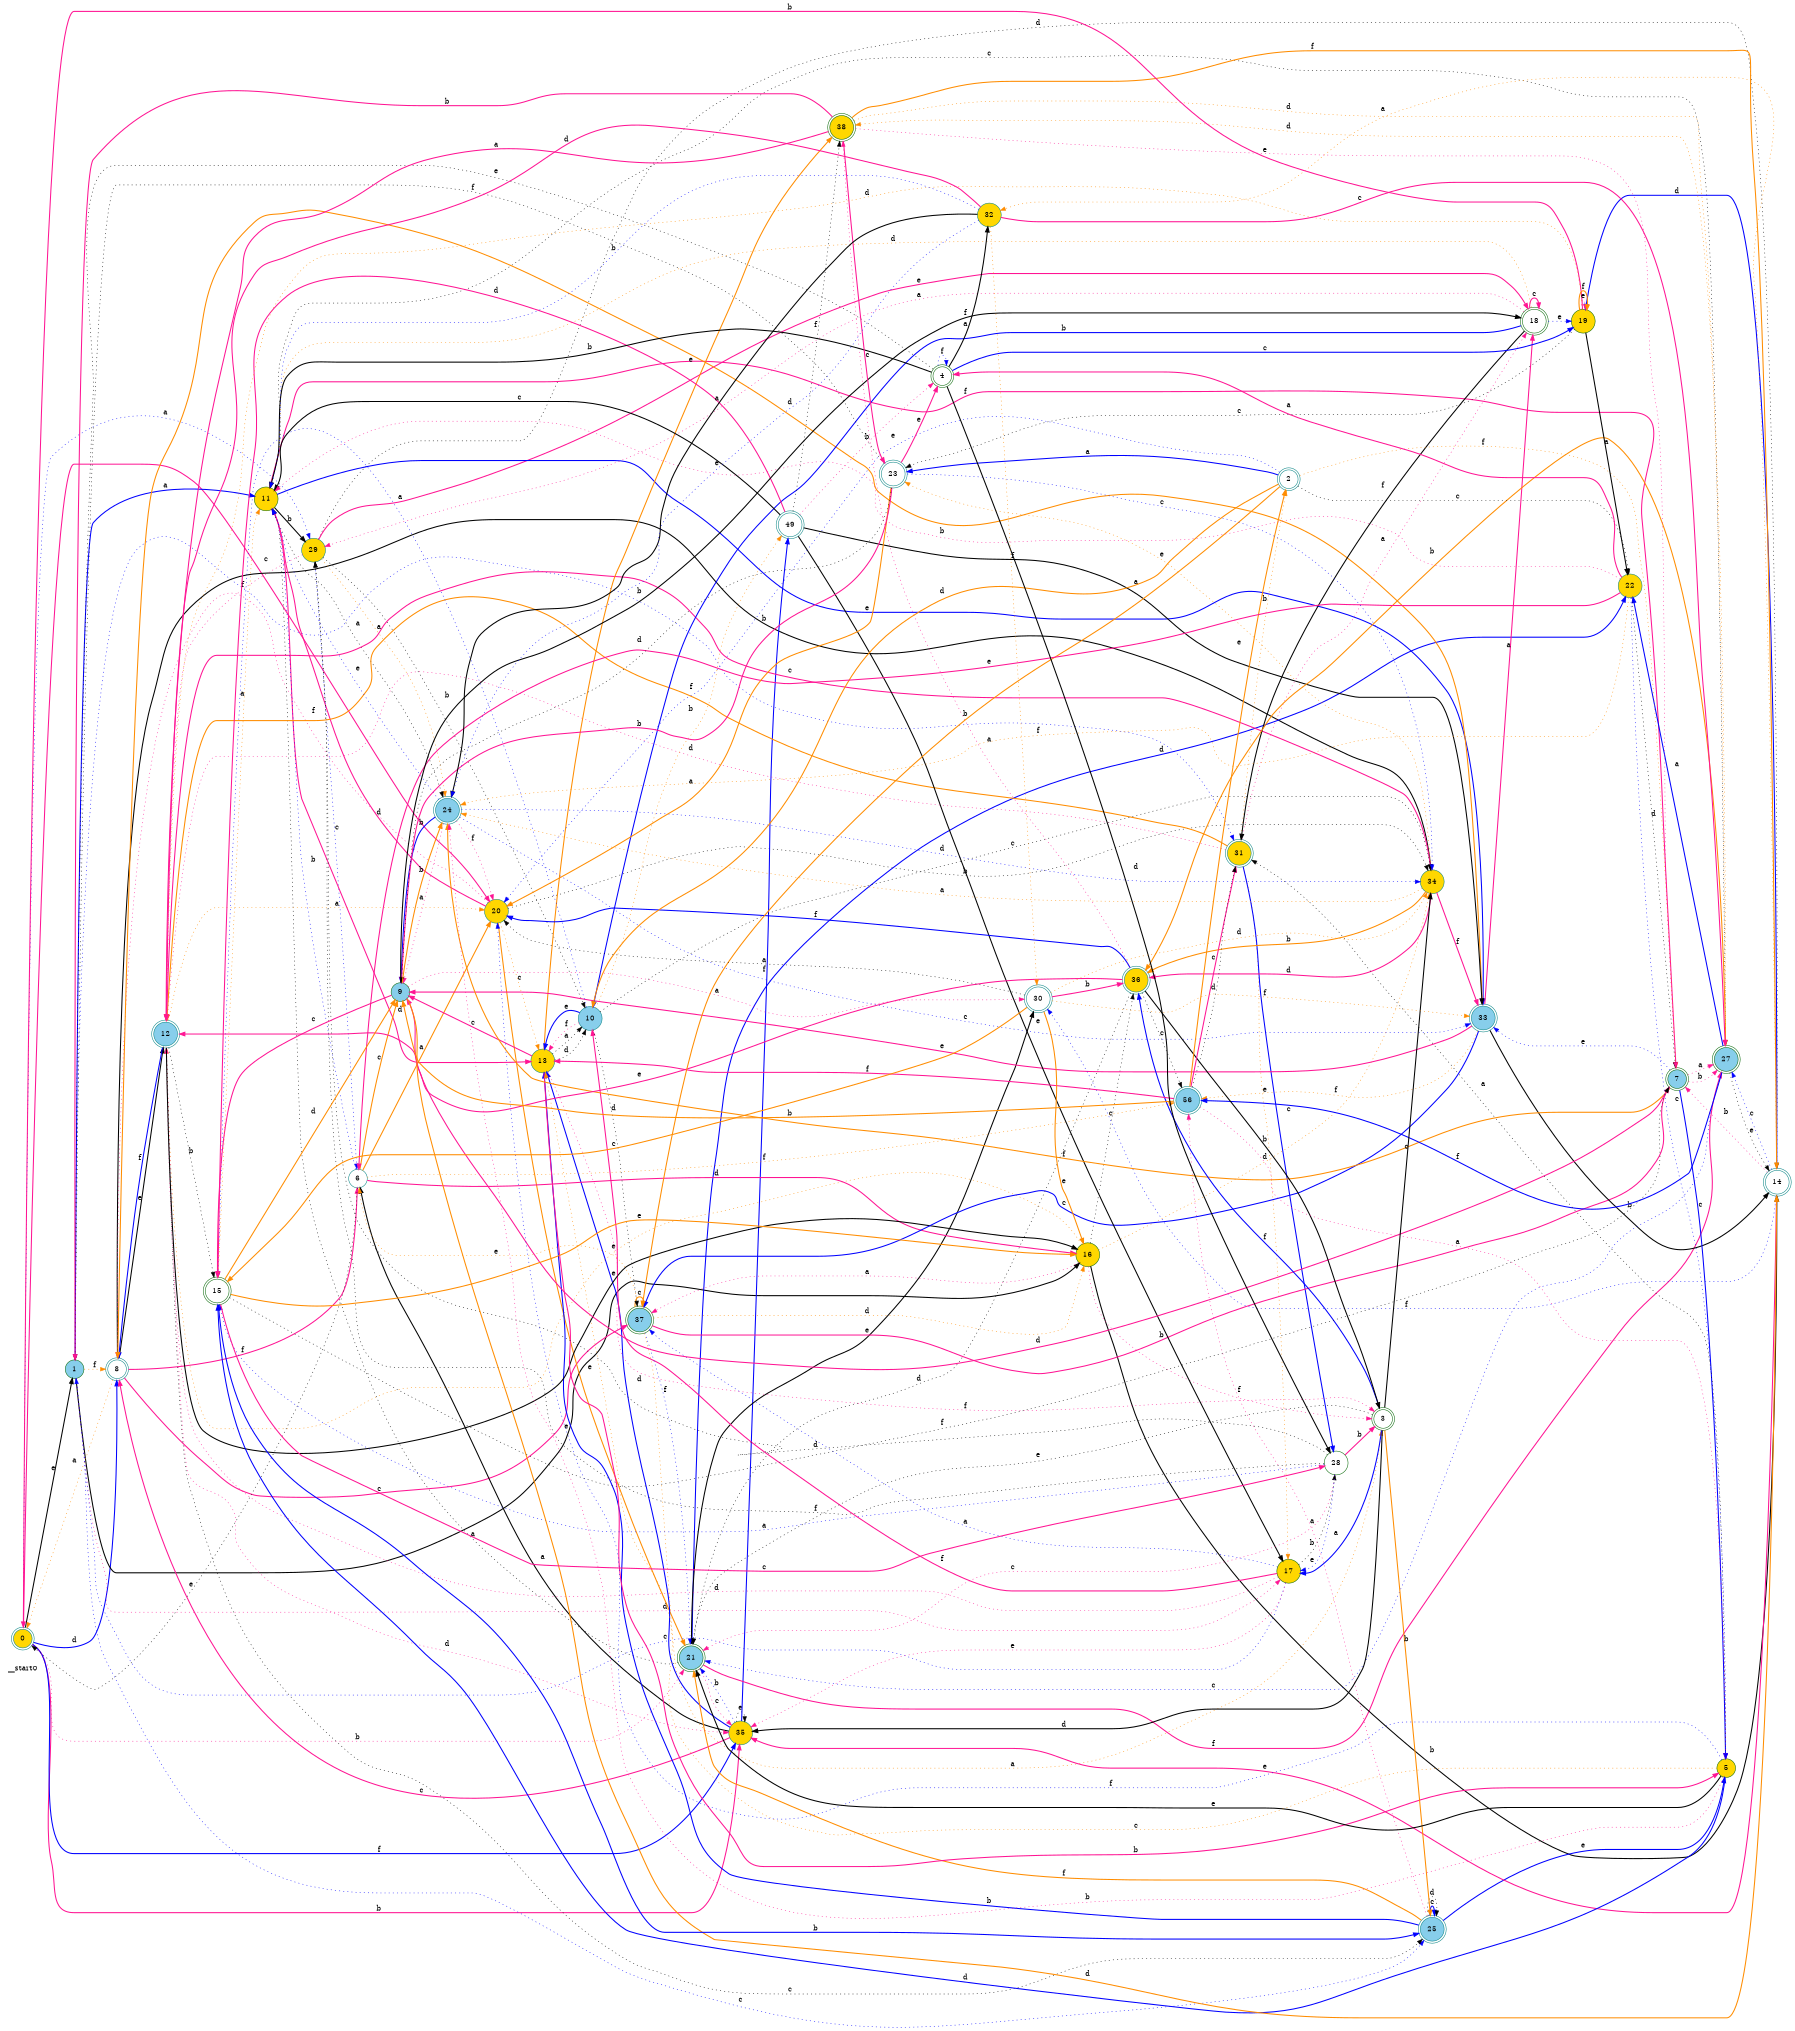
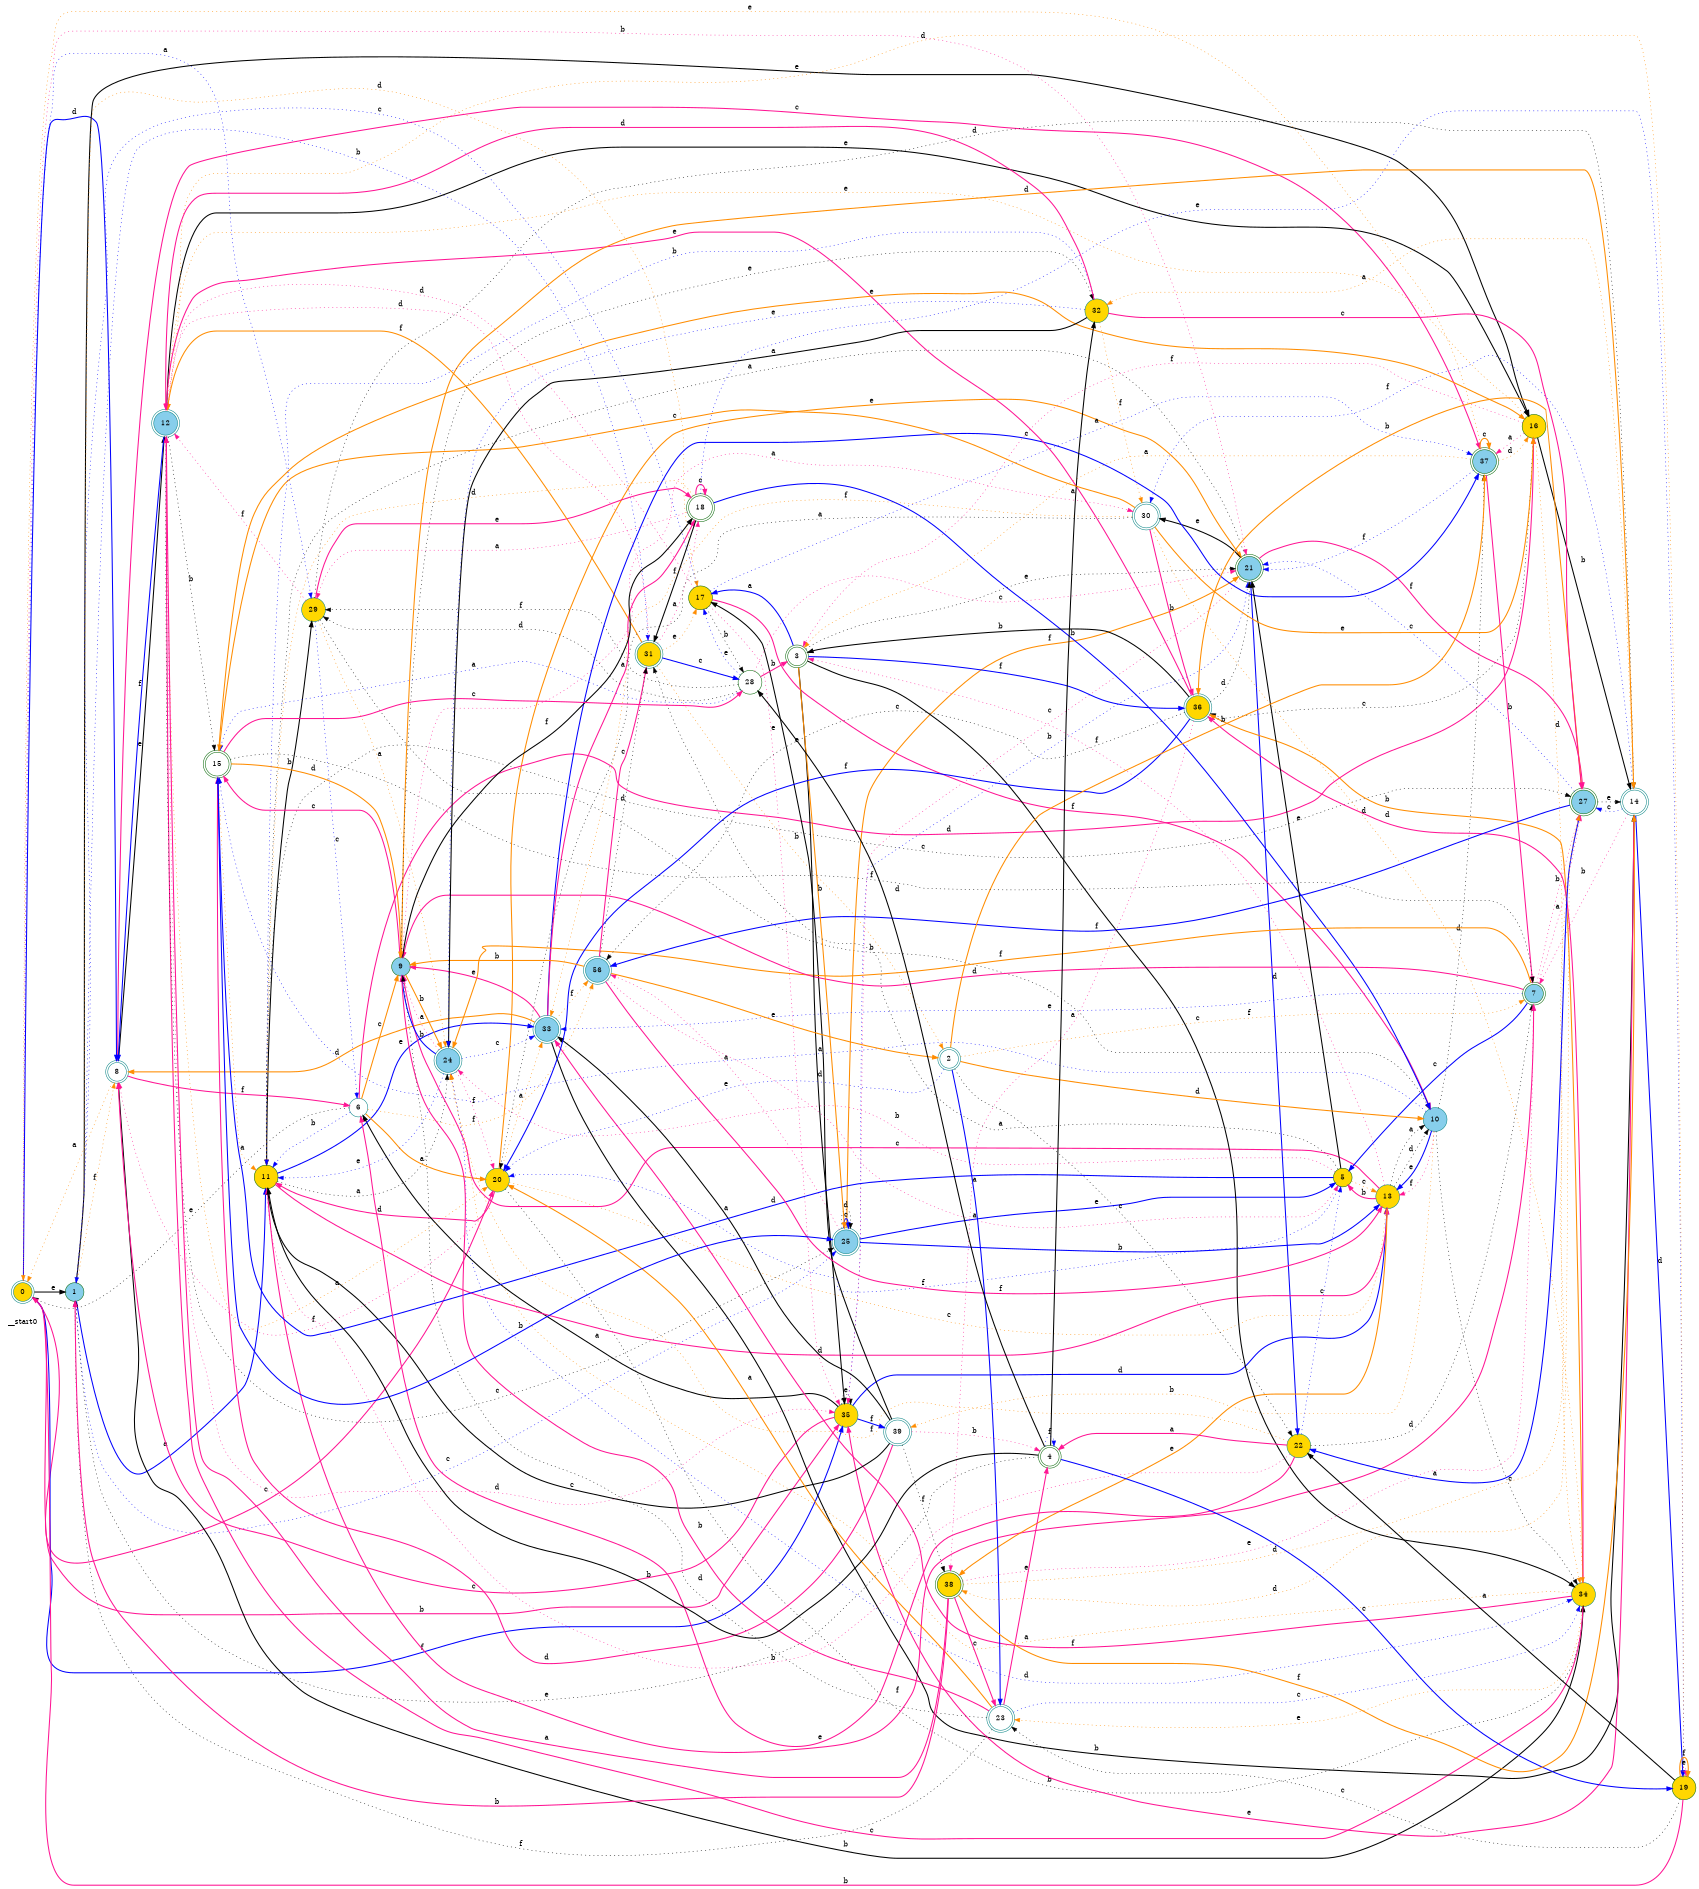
none -> (504, 356)
(790, 525) -> (898, 1432)
none -> (520, 1108)
(497, 1256) -> (251, 11)
(583, 1611) -> (132, 92)
